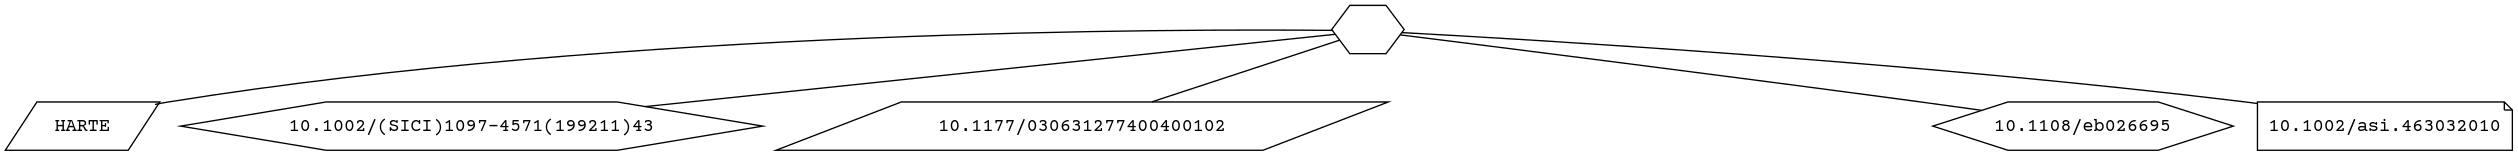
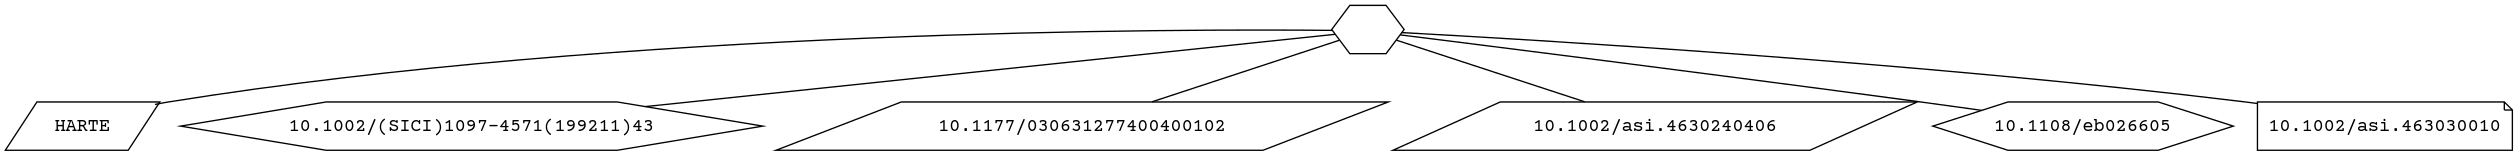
none -> (1655, 126)
(2083, 126) -> (2083, 126)
(2385, 126) -> (2385, 126)
